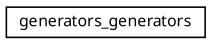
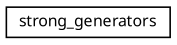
(106, 22) -> (88, 22)
